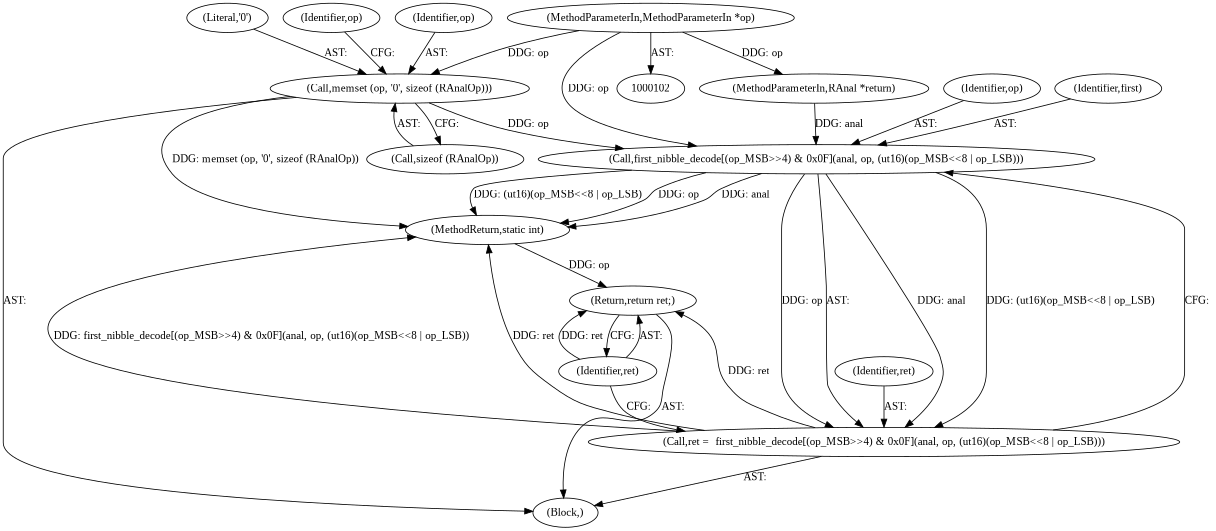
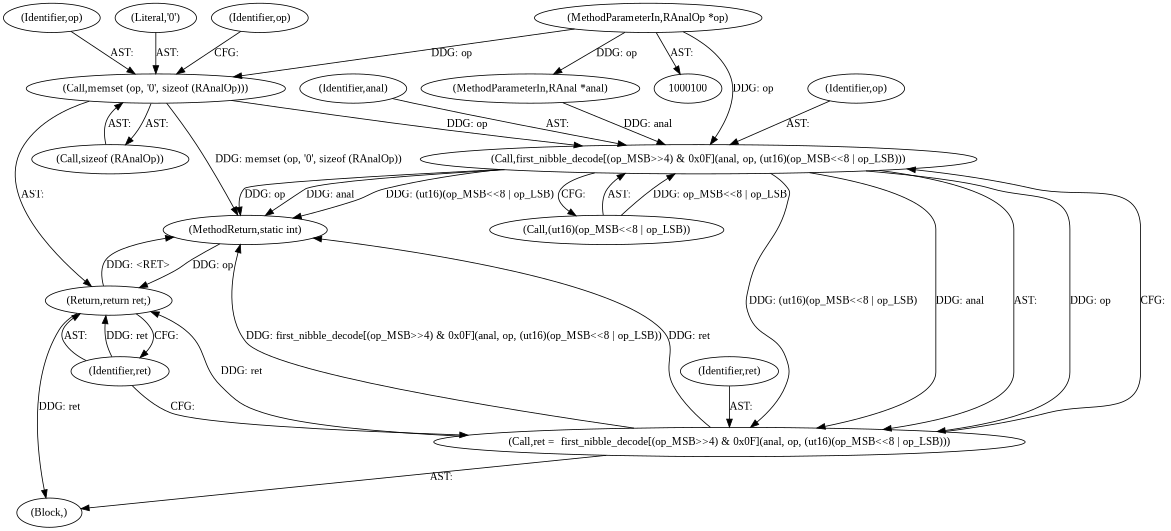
(651, 18) -> (648, 18)
(651, 89) -> (688, 89)
(814, 89) -> (530, 89)
(1108, 89) -> (353, 89)
(448, 124) -> (159, 124)
none -> (607, 230)
none -> (121, 250)
(675, 407) -> (60, 407)
(3, 415) -> (16, 184)
